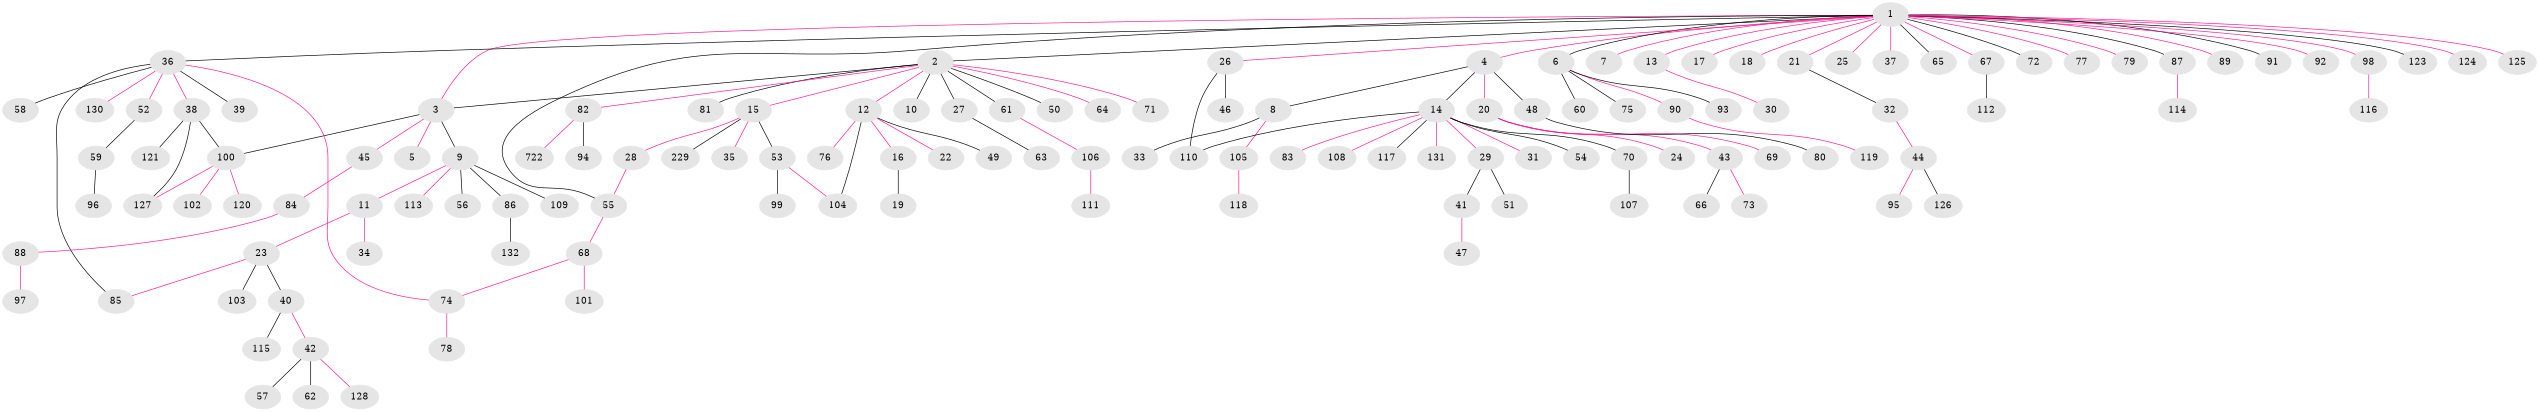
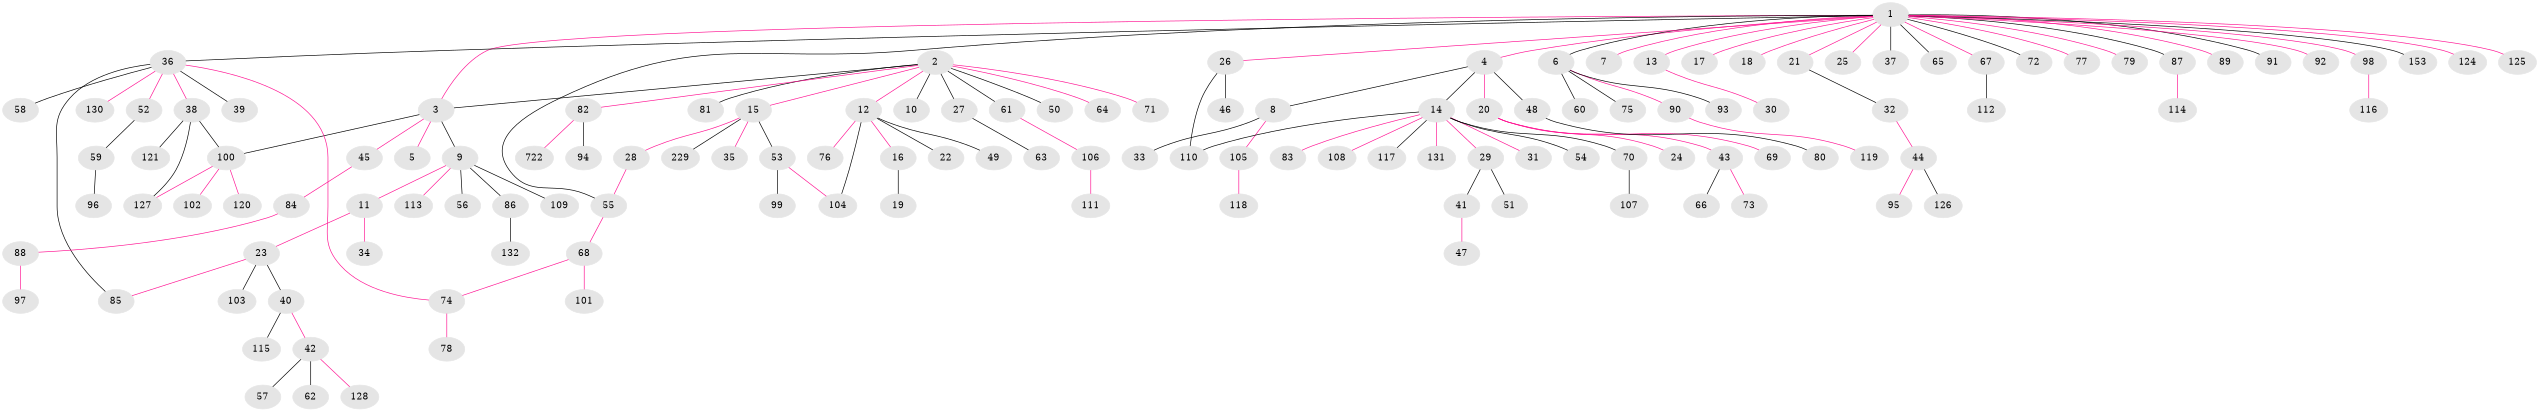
(1413, 39) -> none
(1891, 39) -> (1891, 39)
(2418, 62) -> (2418, 62)
(905, 134) -> (905, 134)
